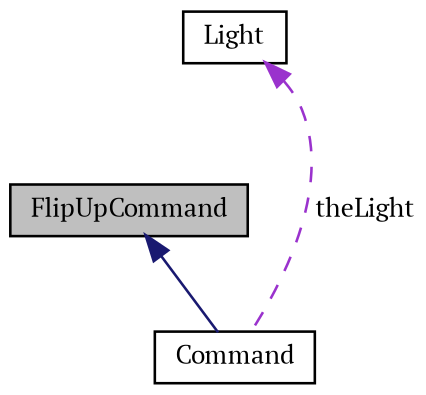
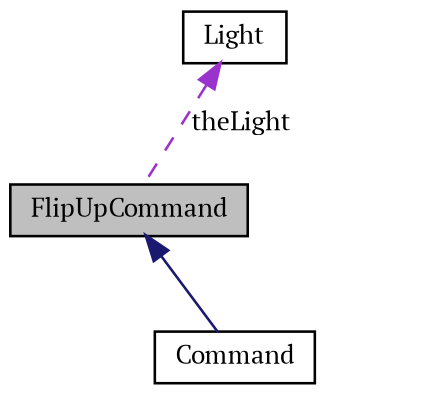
(306, 209) -> (175, 135)
